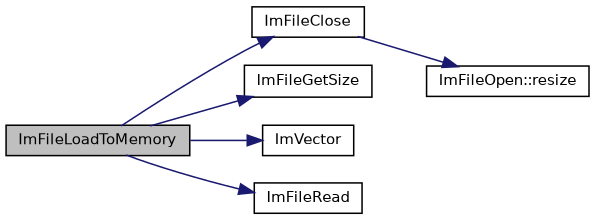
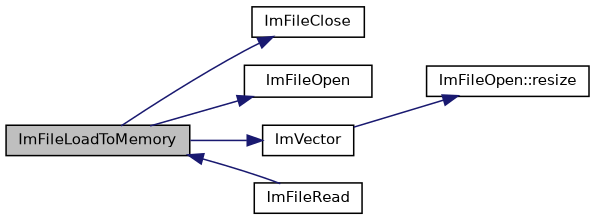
(400, 49) -> (399, 114)
(308, 81) -> (308, 81)
(182, 174) -> (242, 171)
